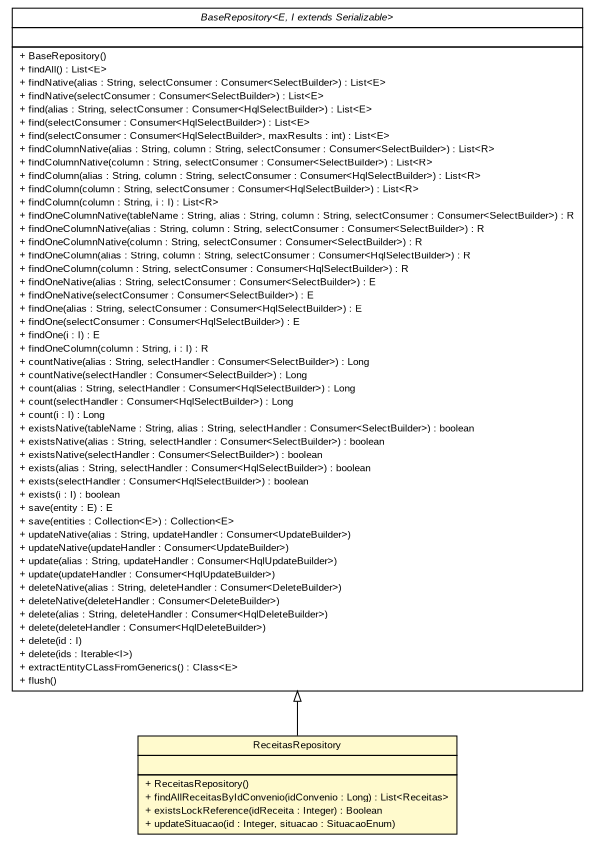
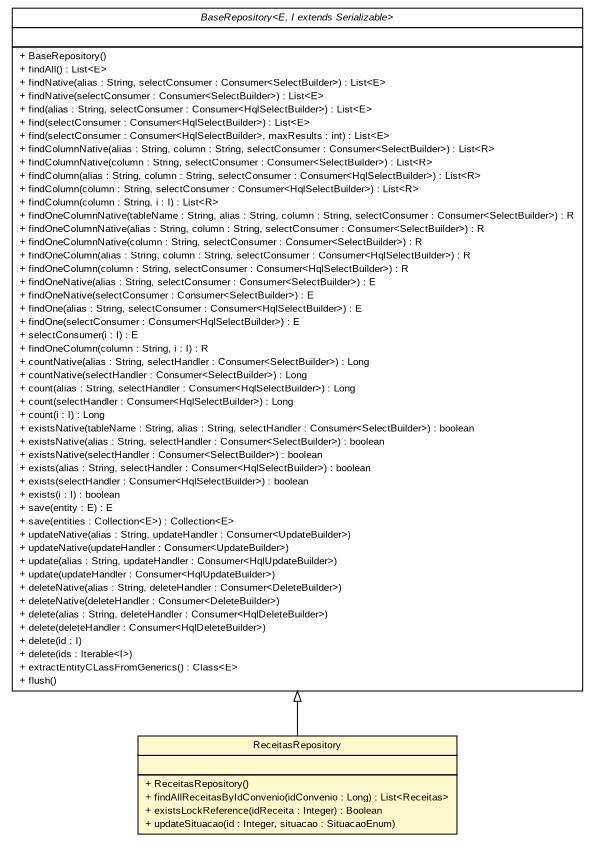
(60, 335) -> (79, 335)
